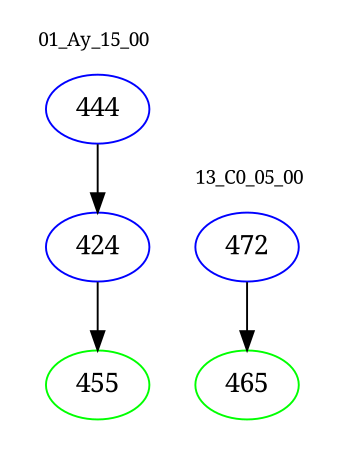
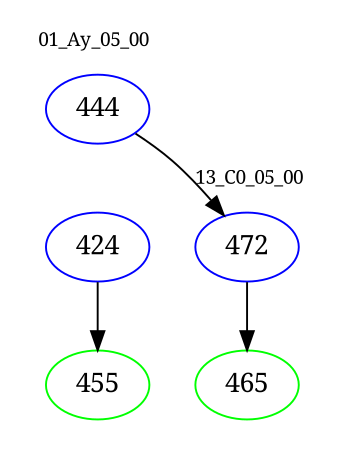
(94, 41) -> (94, 41)
(98, 169) -> (192, 180)
